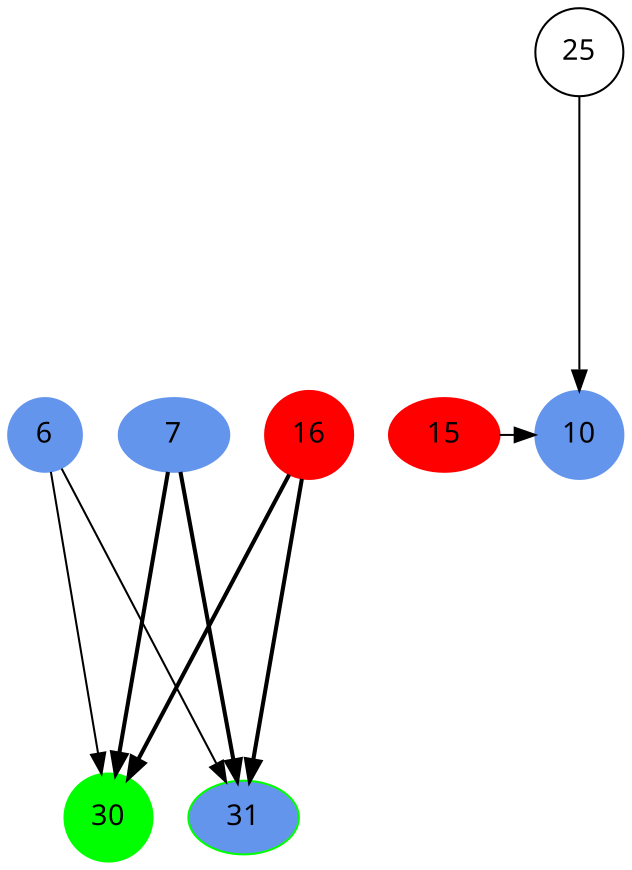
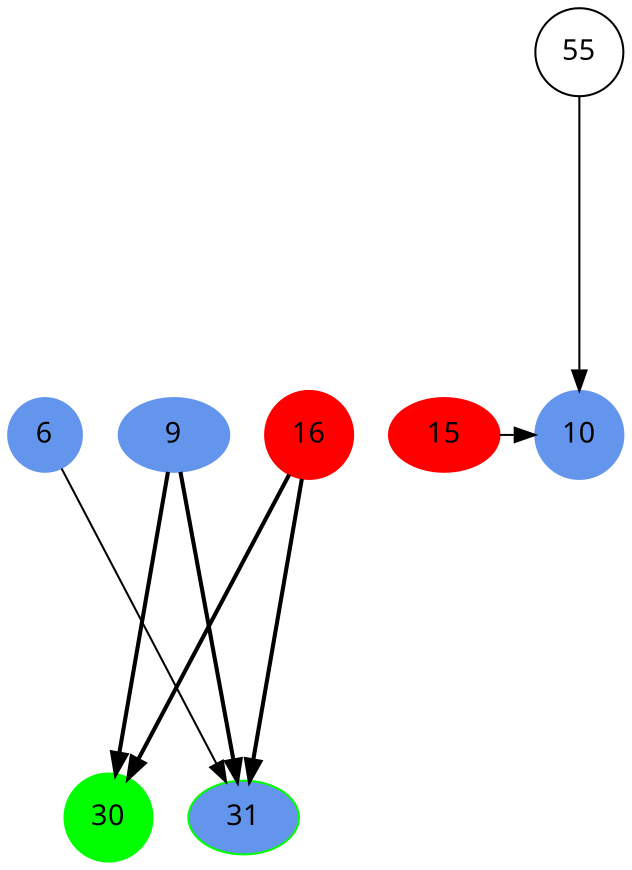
(579, 52) -> (579, 52)
(174, 435) -> (174, 435)
(74, 613) -> none
